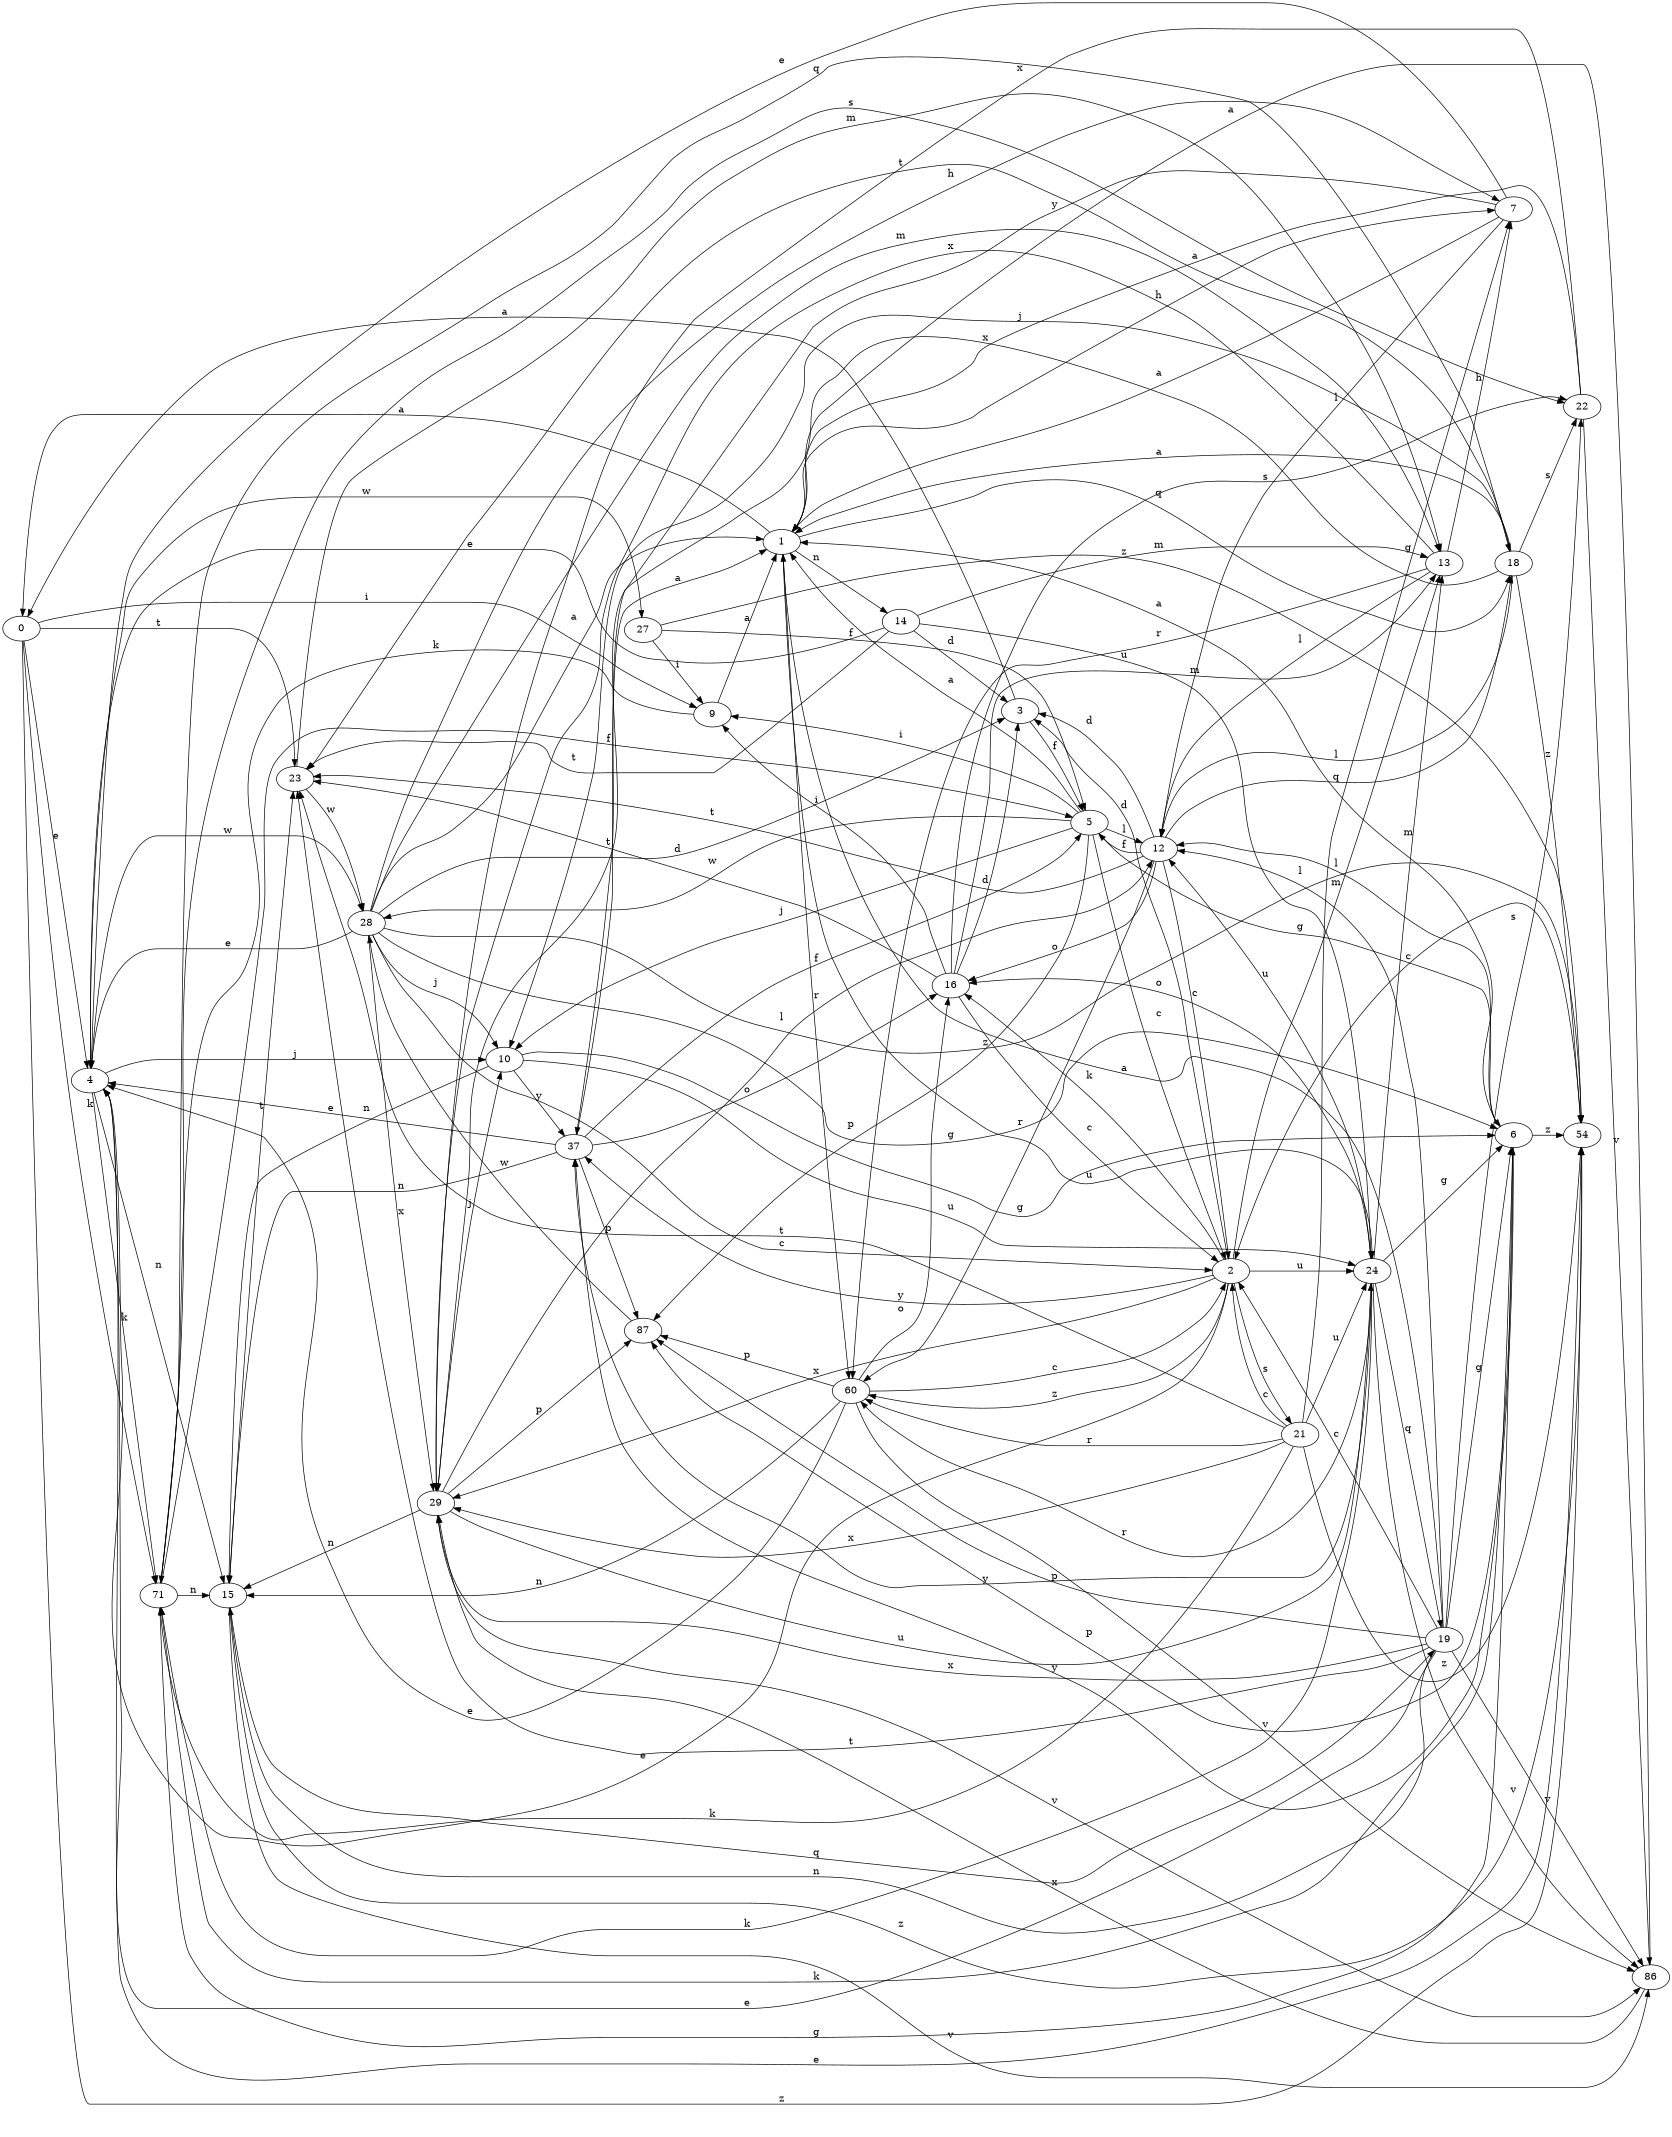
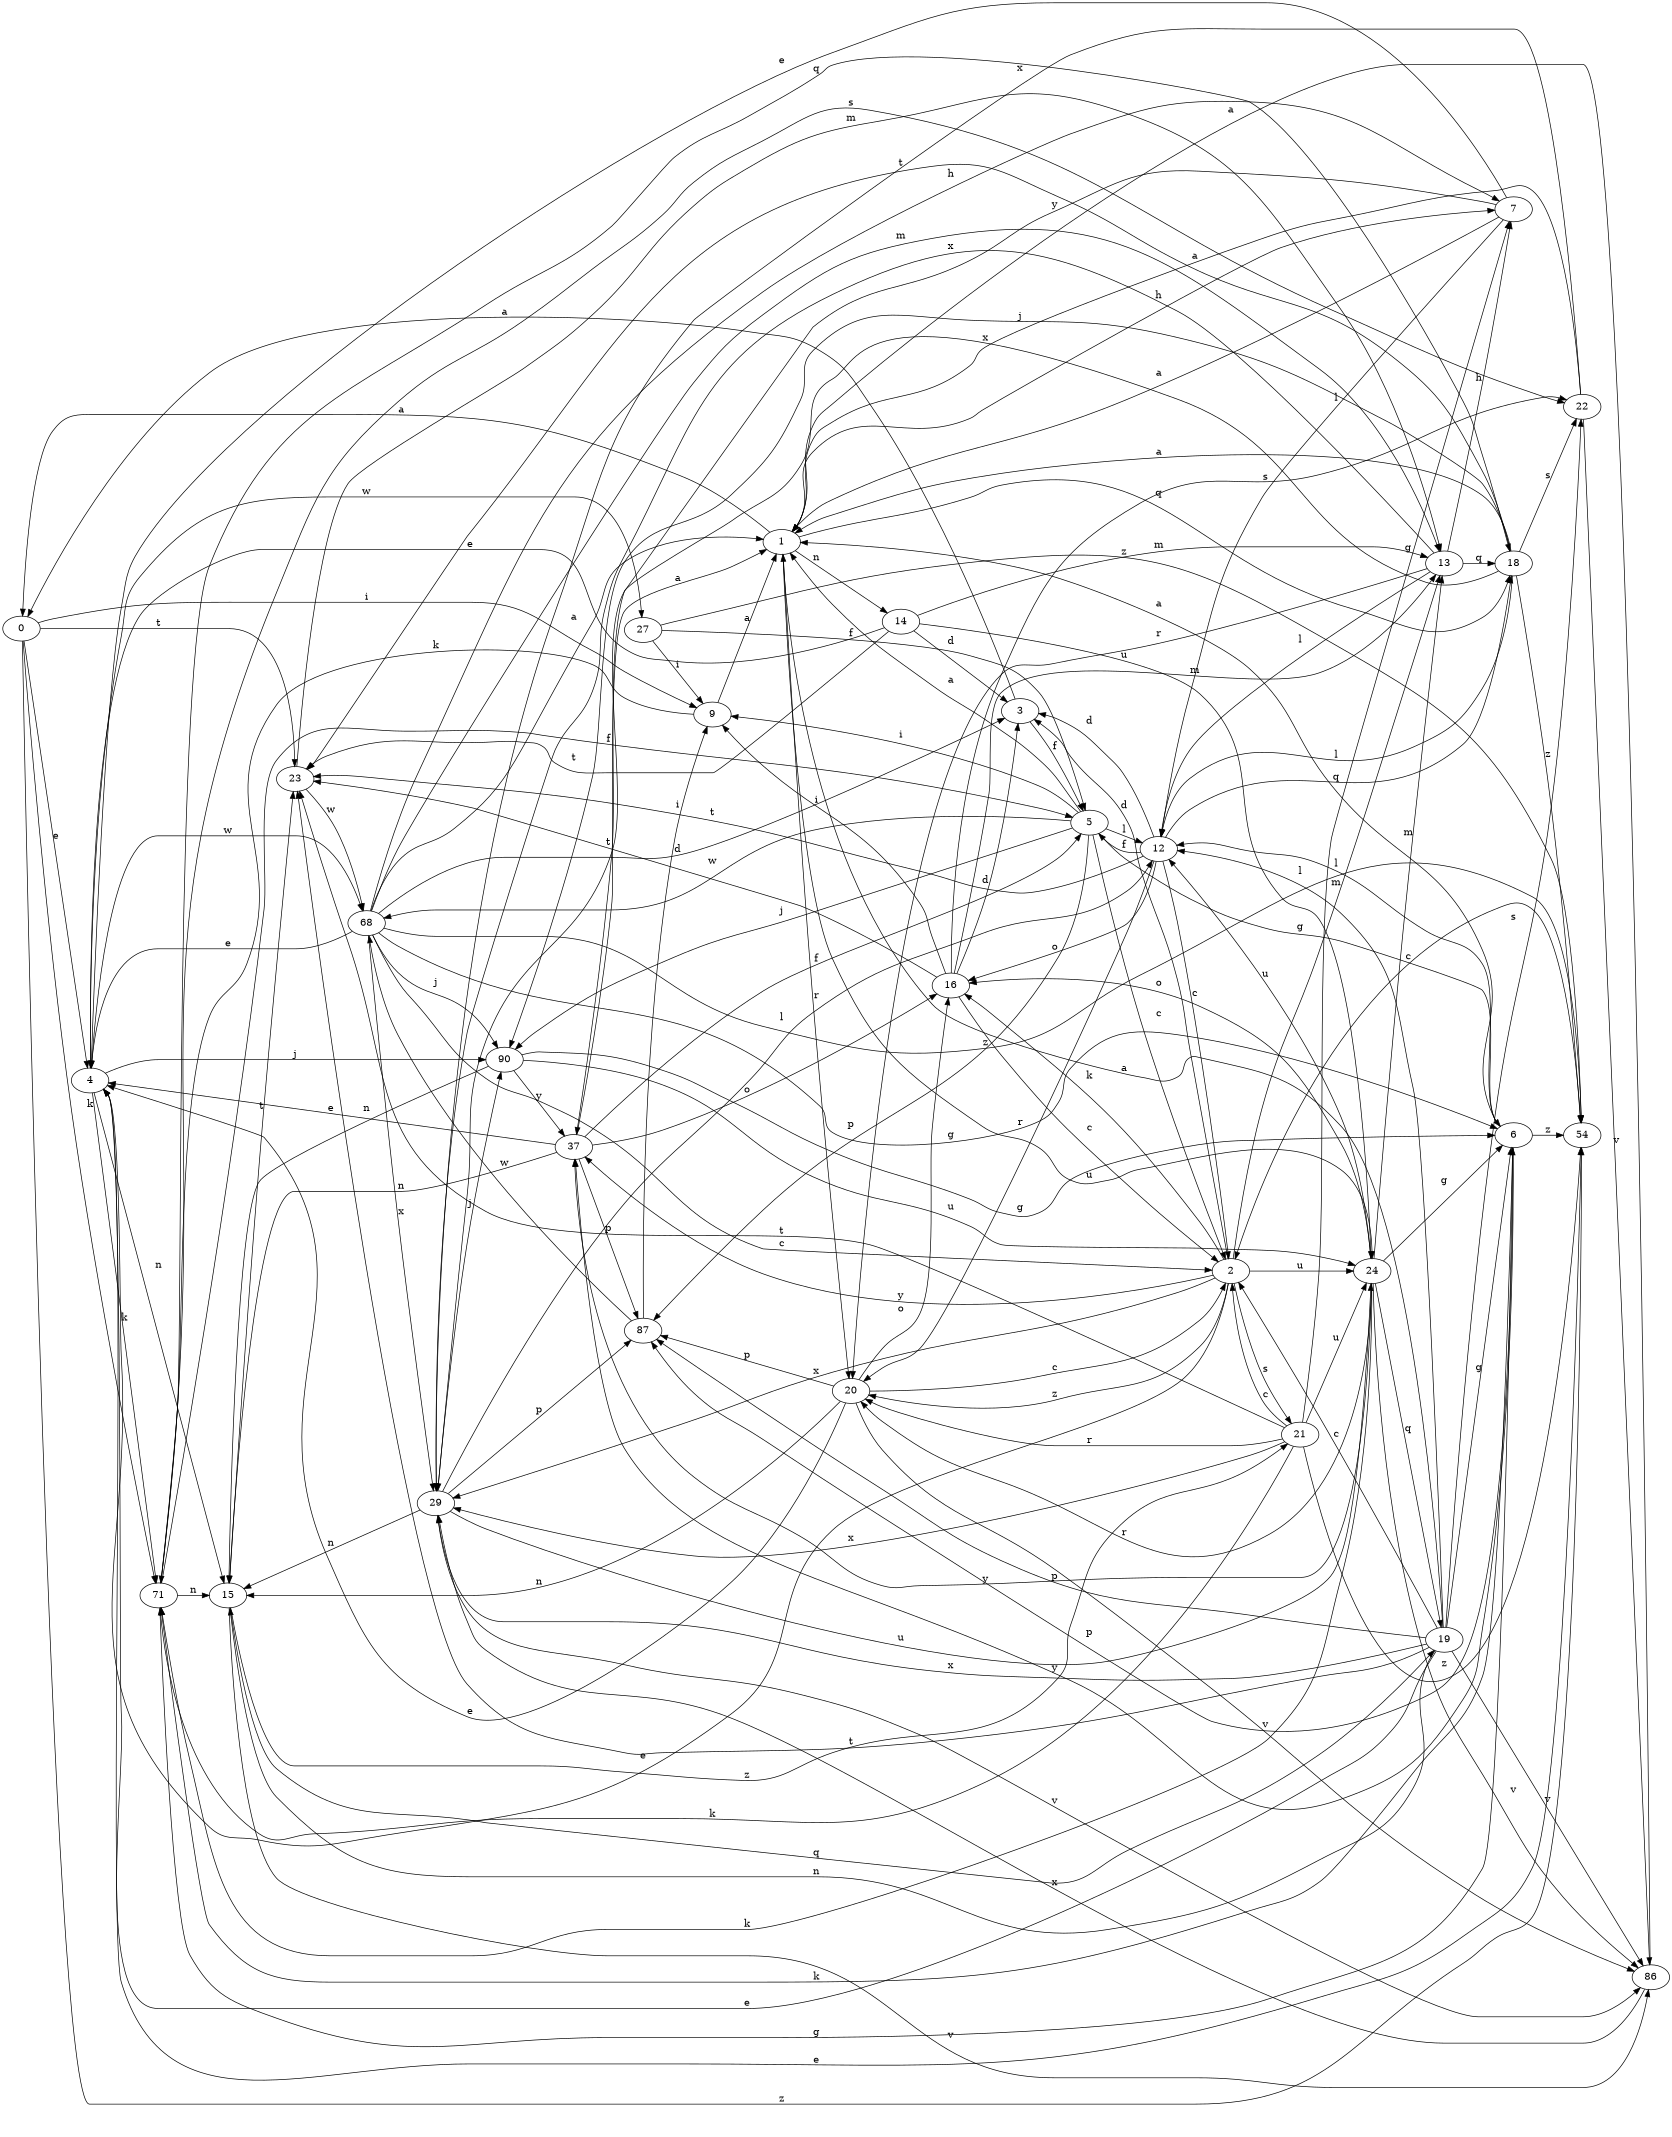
none -> (1475, 563)
(367, 923) -> (367, 923)
none -> (653, 1023)
(505, 1060) -> (505, 1060)
(851, 1391) -> (851, 1391)
(1129, 1988) -> (774, 1777)
